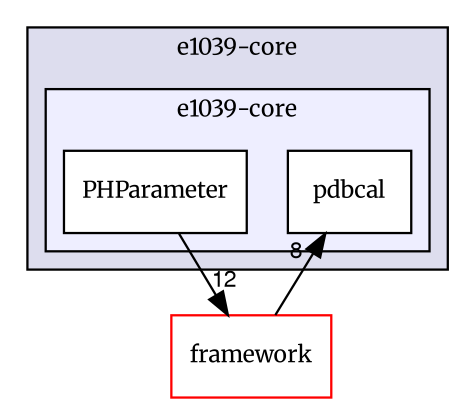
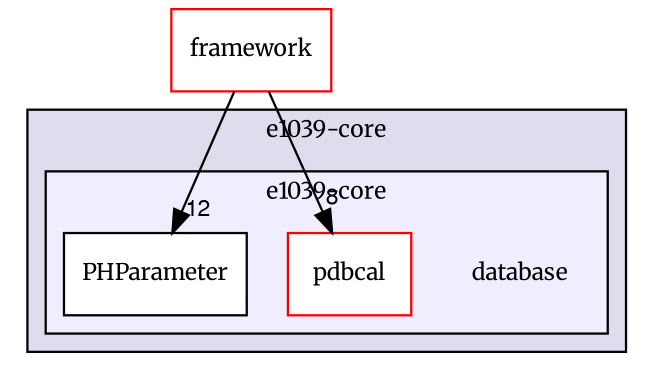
(350, 192) -> (350, 274)
(198, 265) -> (208, 152)
none -> (521, 274)
